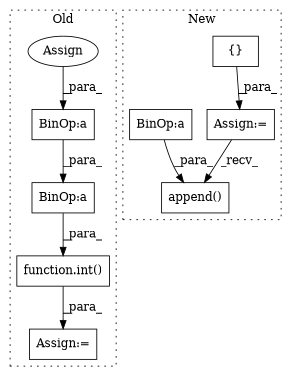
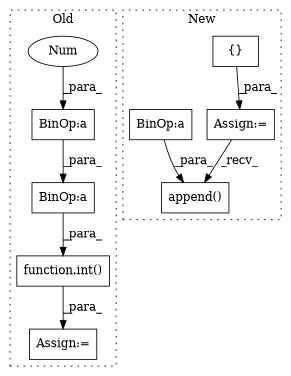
(63, 51) -> (63, 51)
